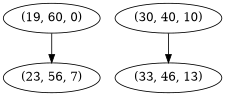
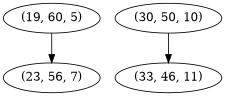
(52, 18) -> (52, 18)
(168, 18) -> (168, 18)
(168, 78) -> (168, 78)
